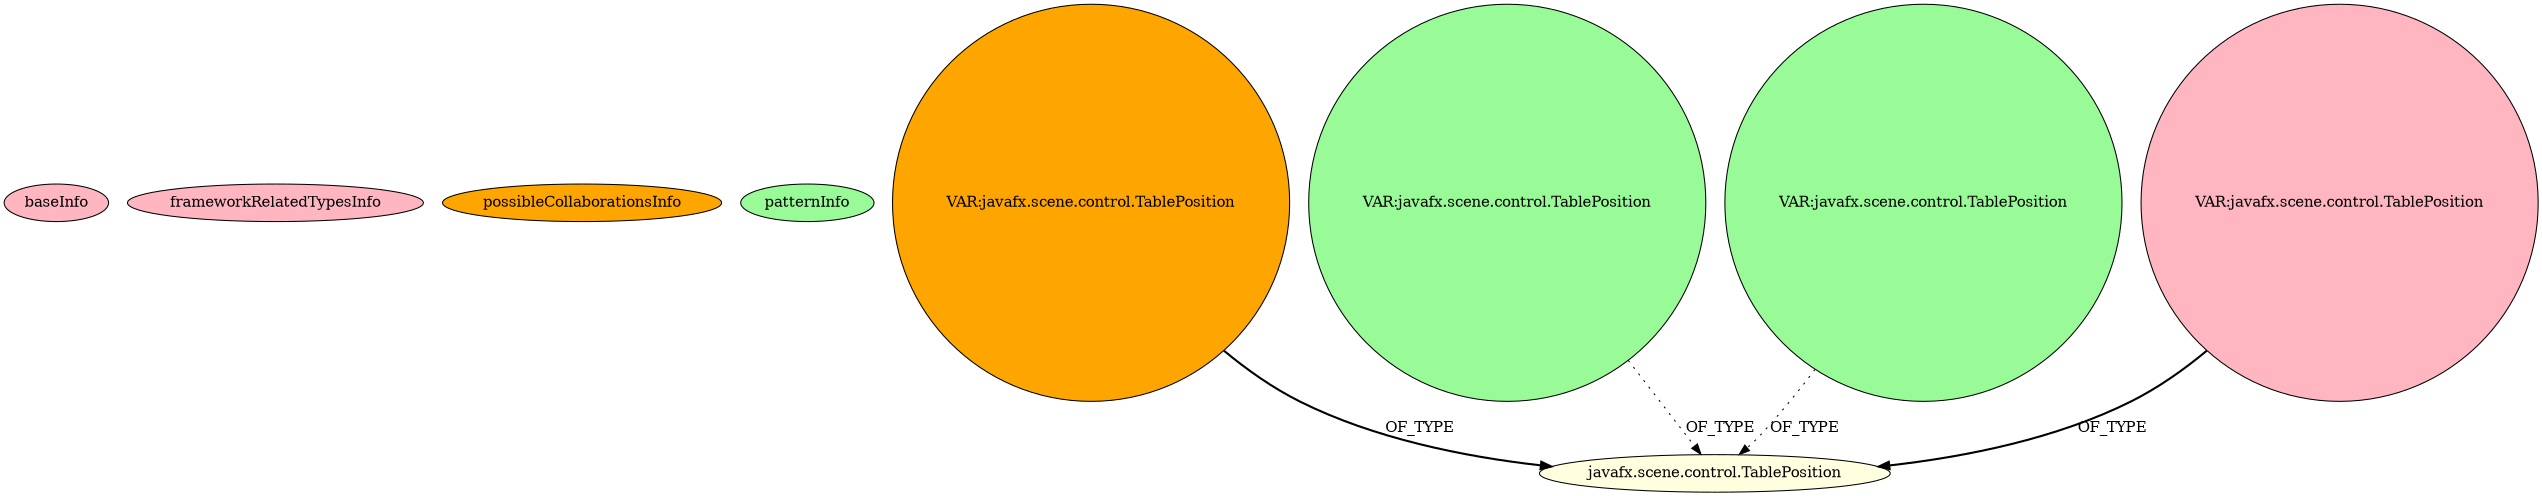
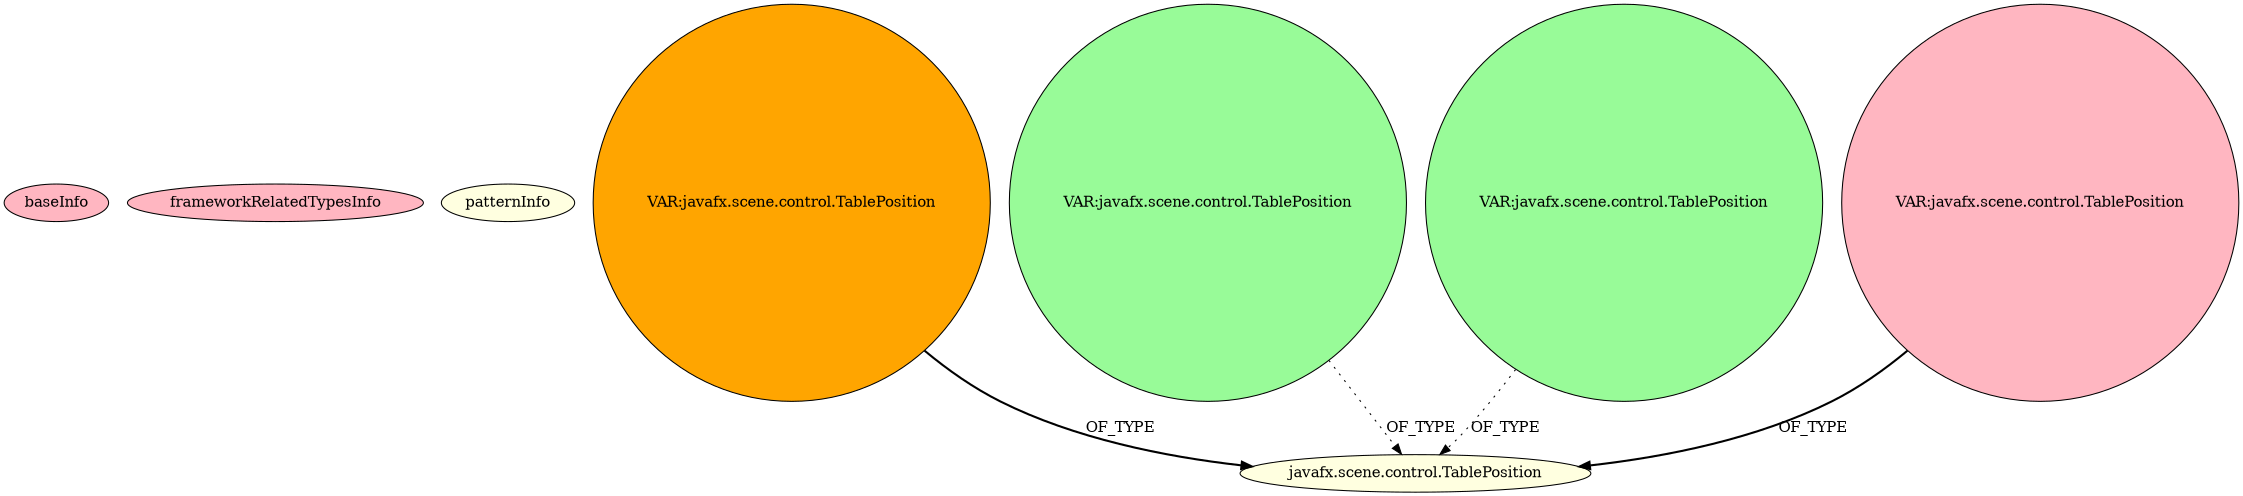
(582, 203) -> none
(807, 203) -> (508, 203)
